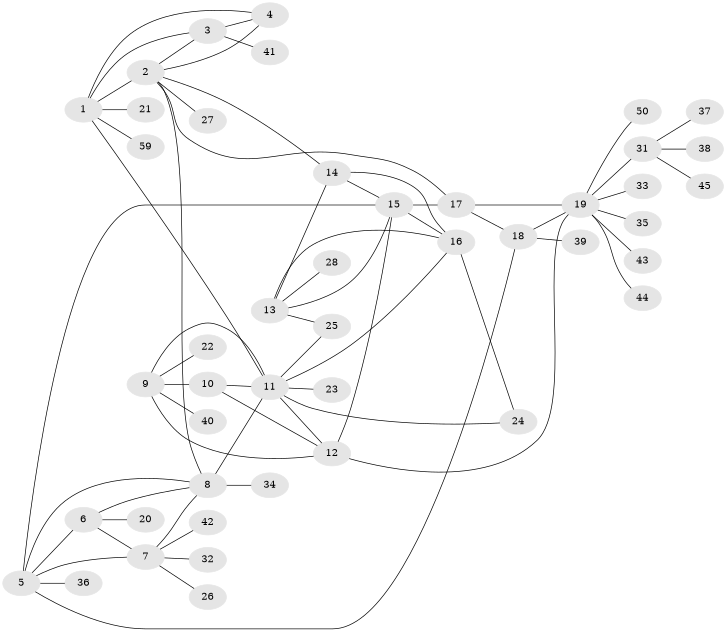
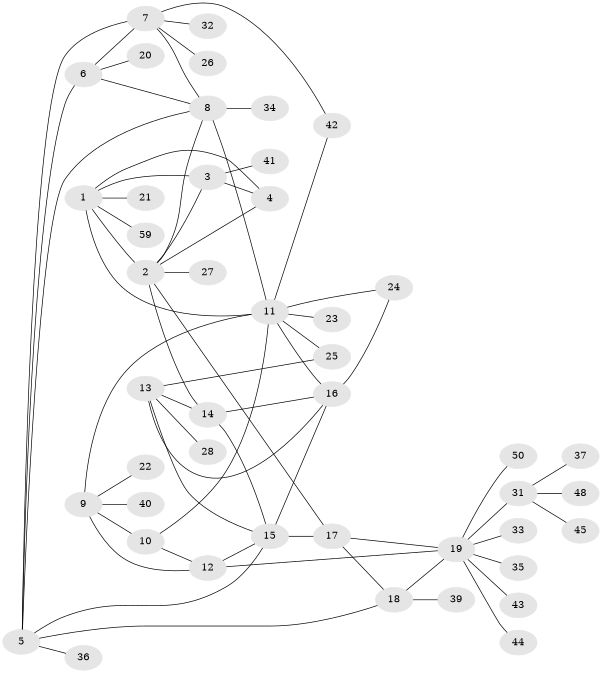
(705, 149) -> (581, 494)
(301, 420) -> (301, 219)
